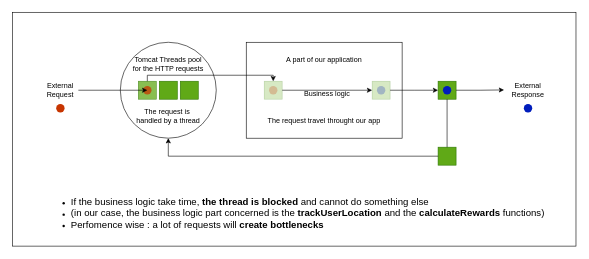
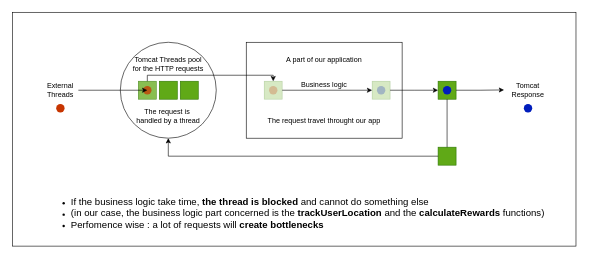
(60, 90) -> (60, 90)
(528, 90) -> (528, 90)
(327, 94) -> (324, 85)
